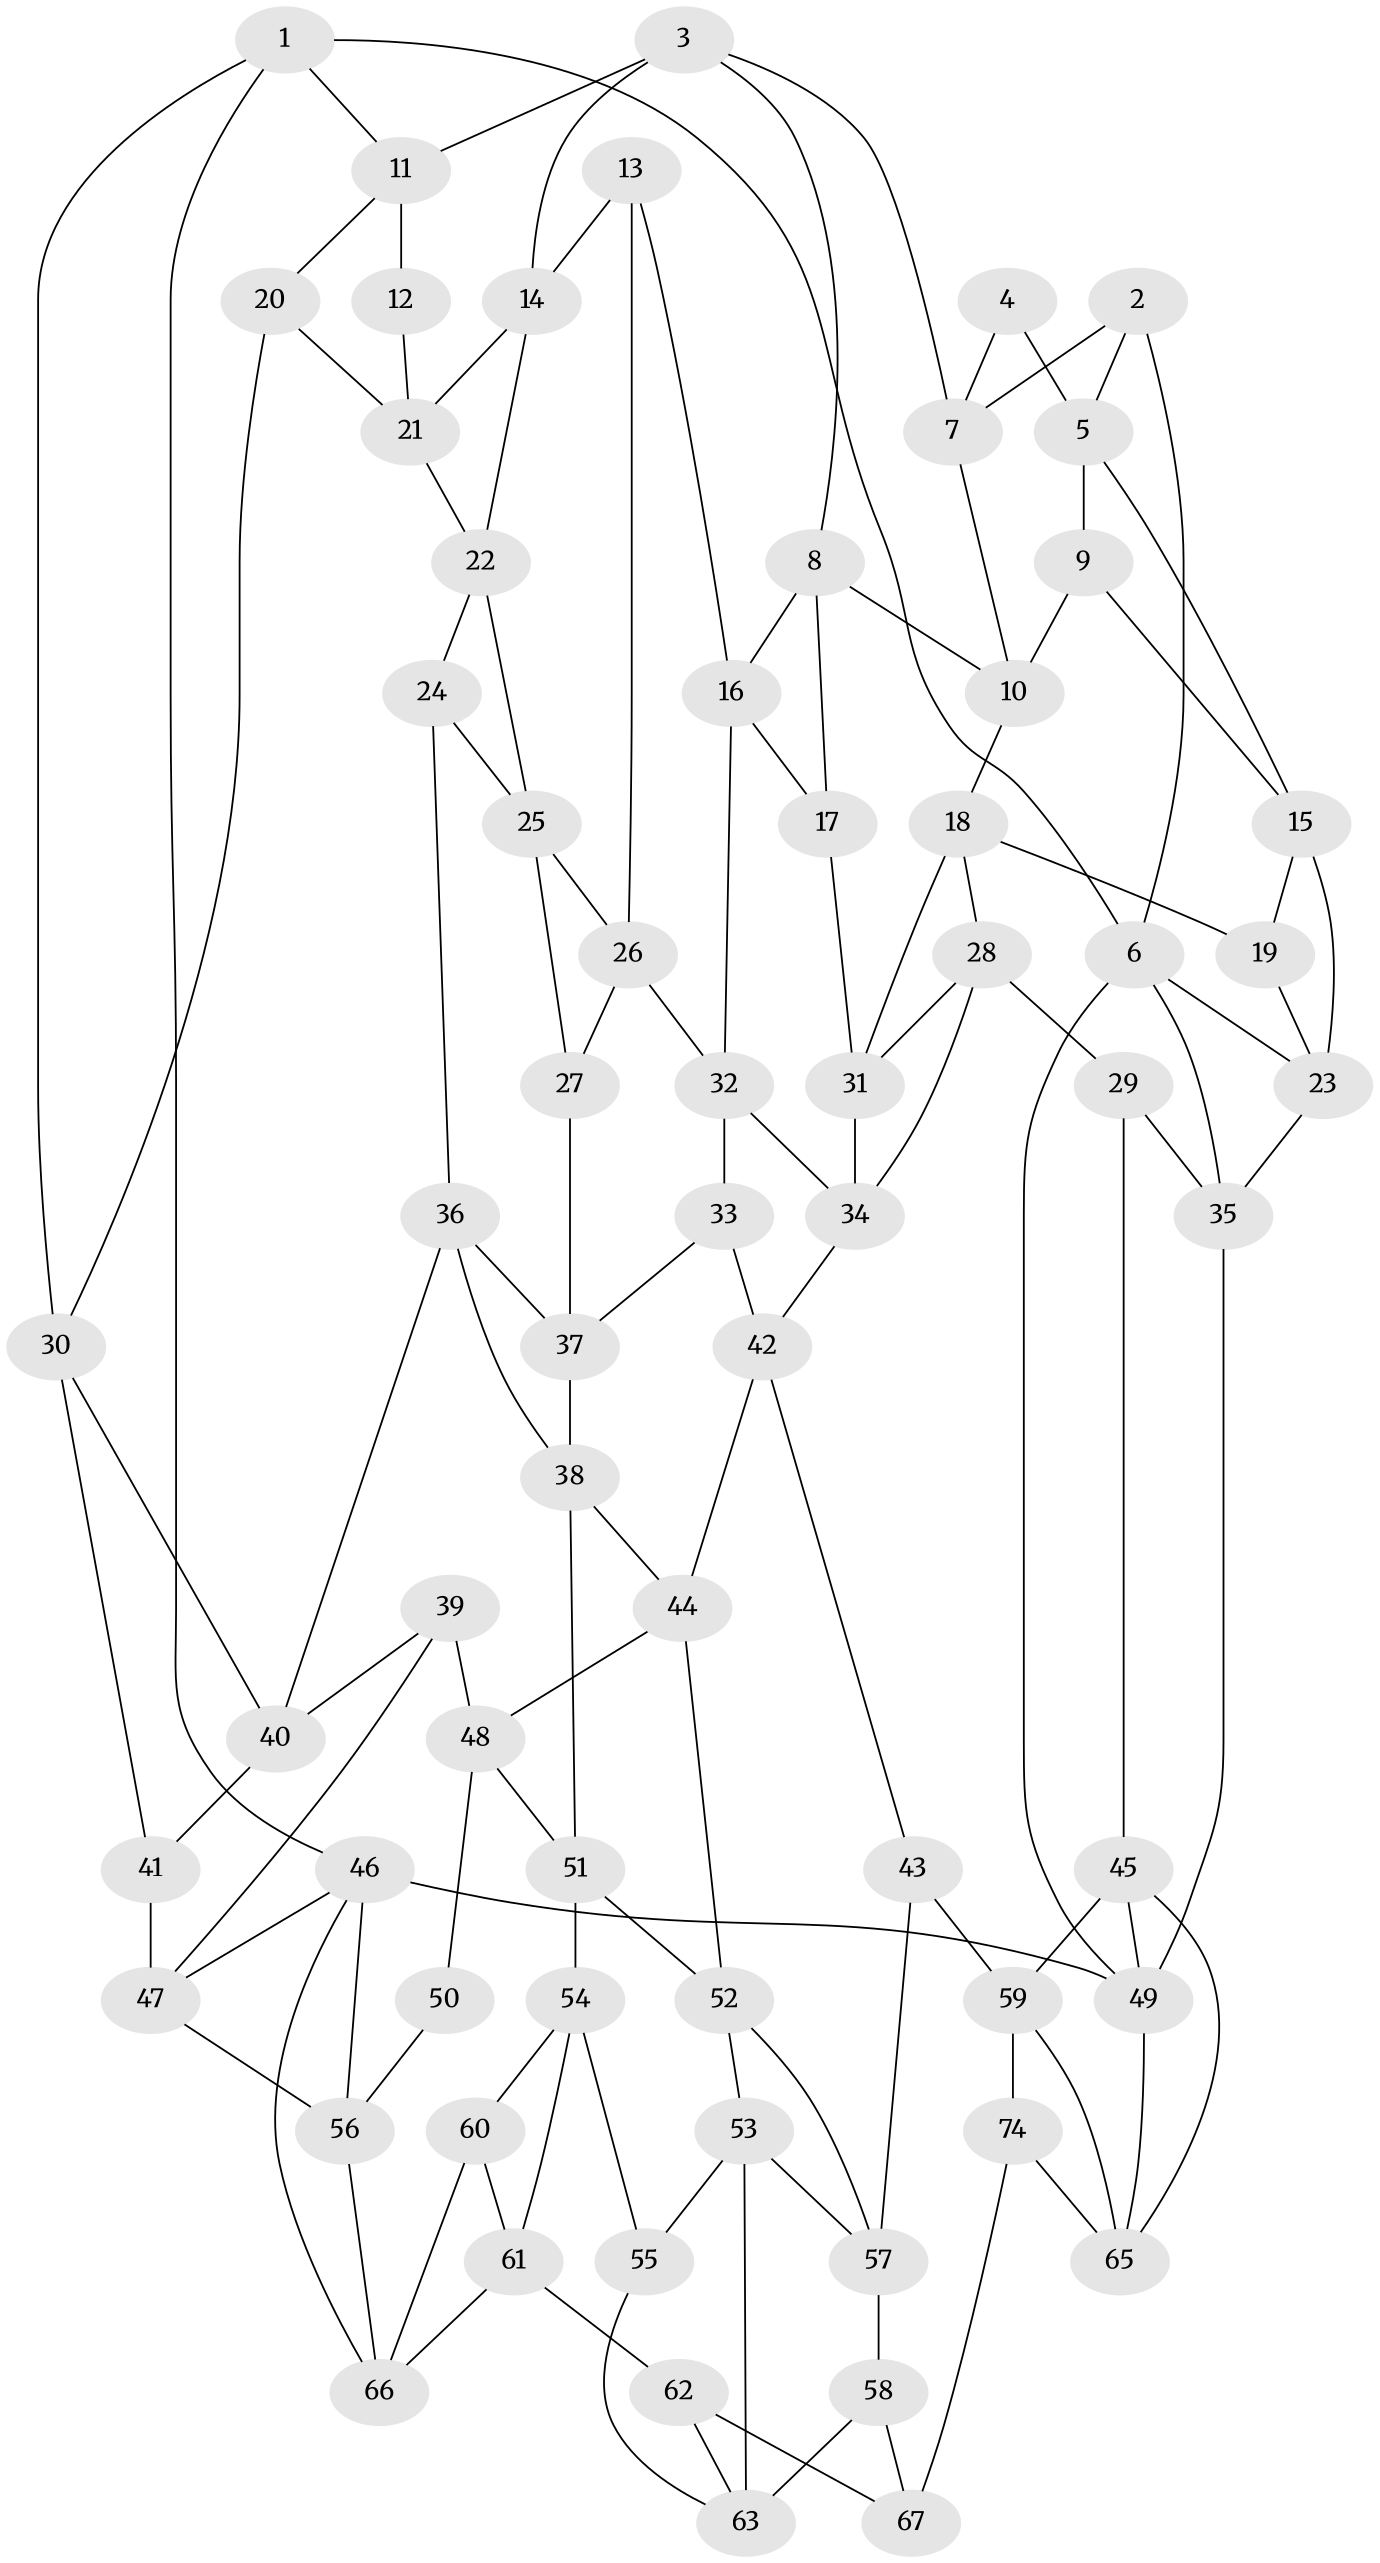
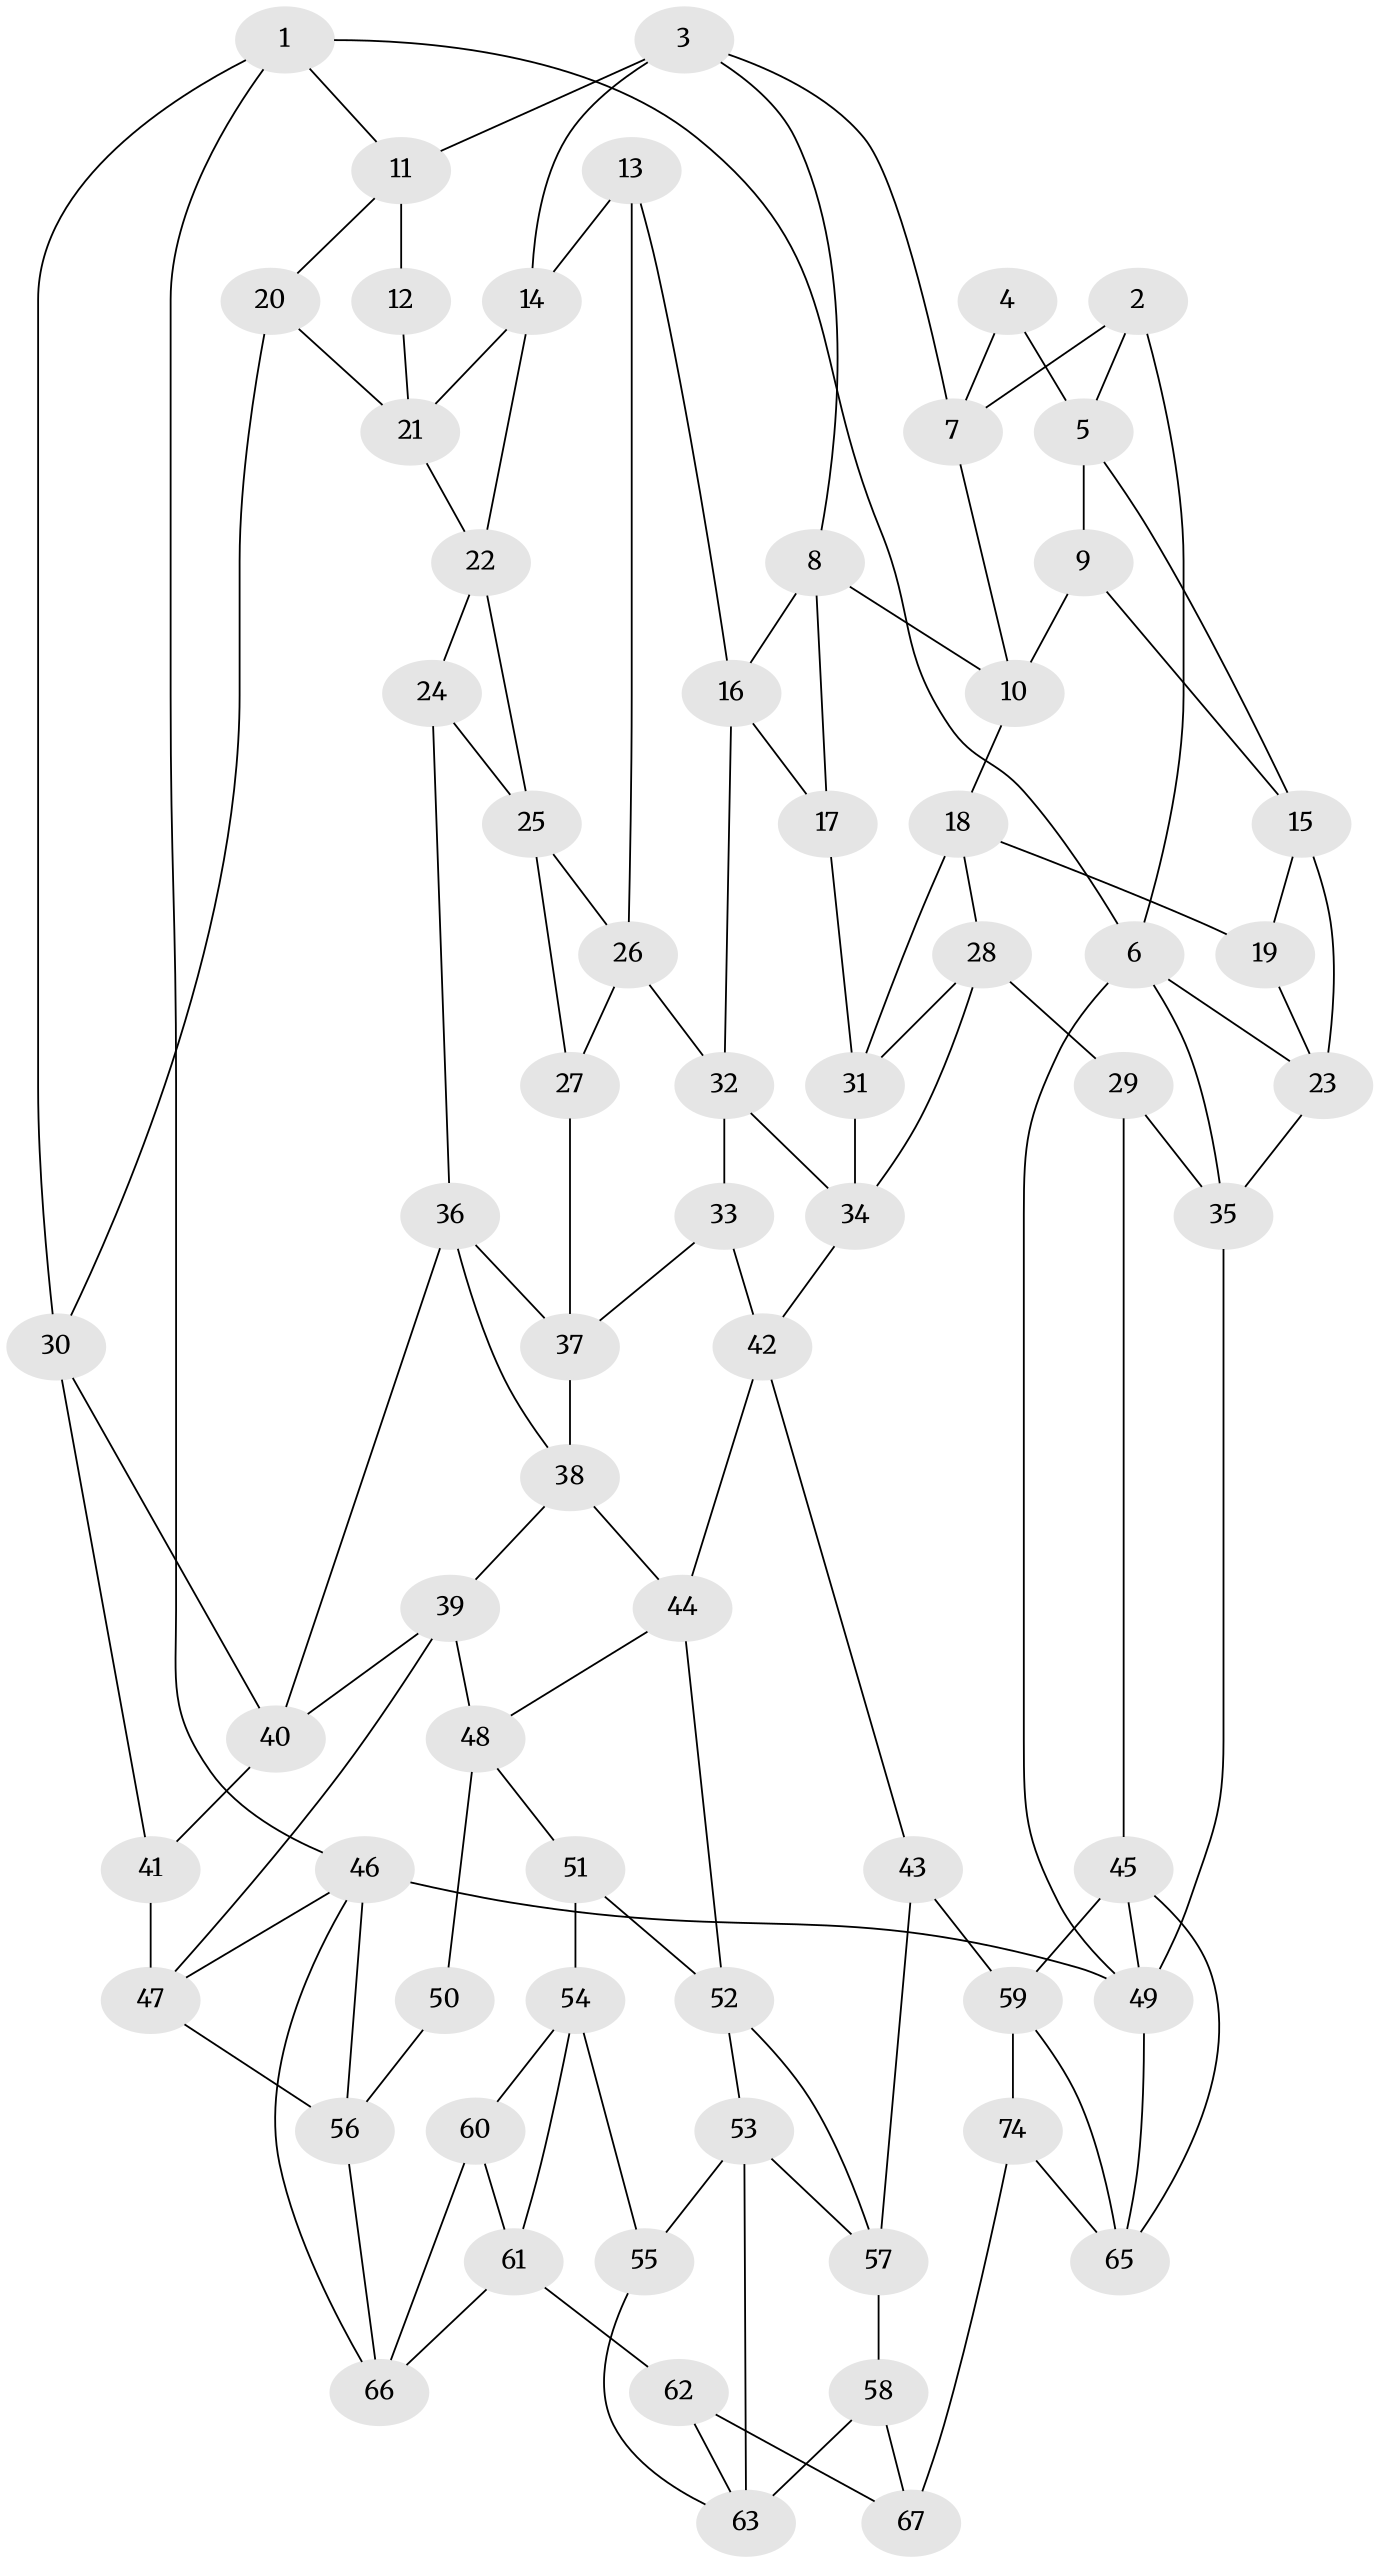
(572, 1657) -> (510, 1543)
